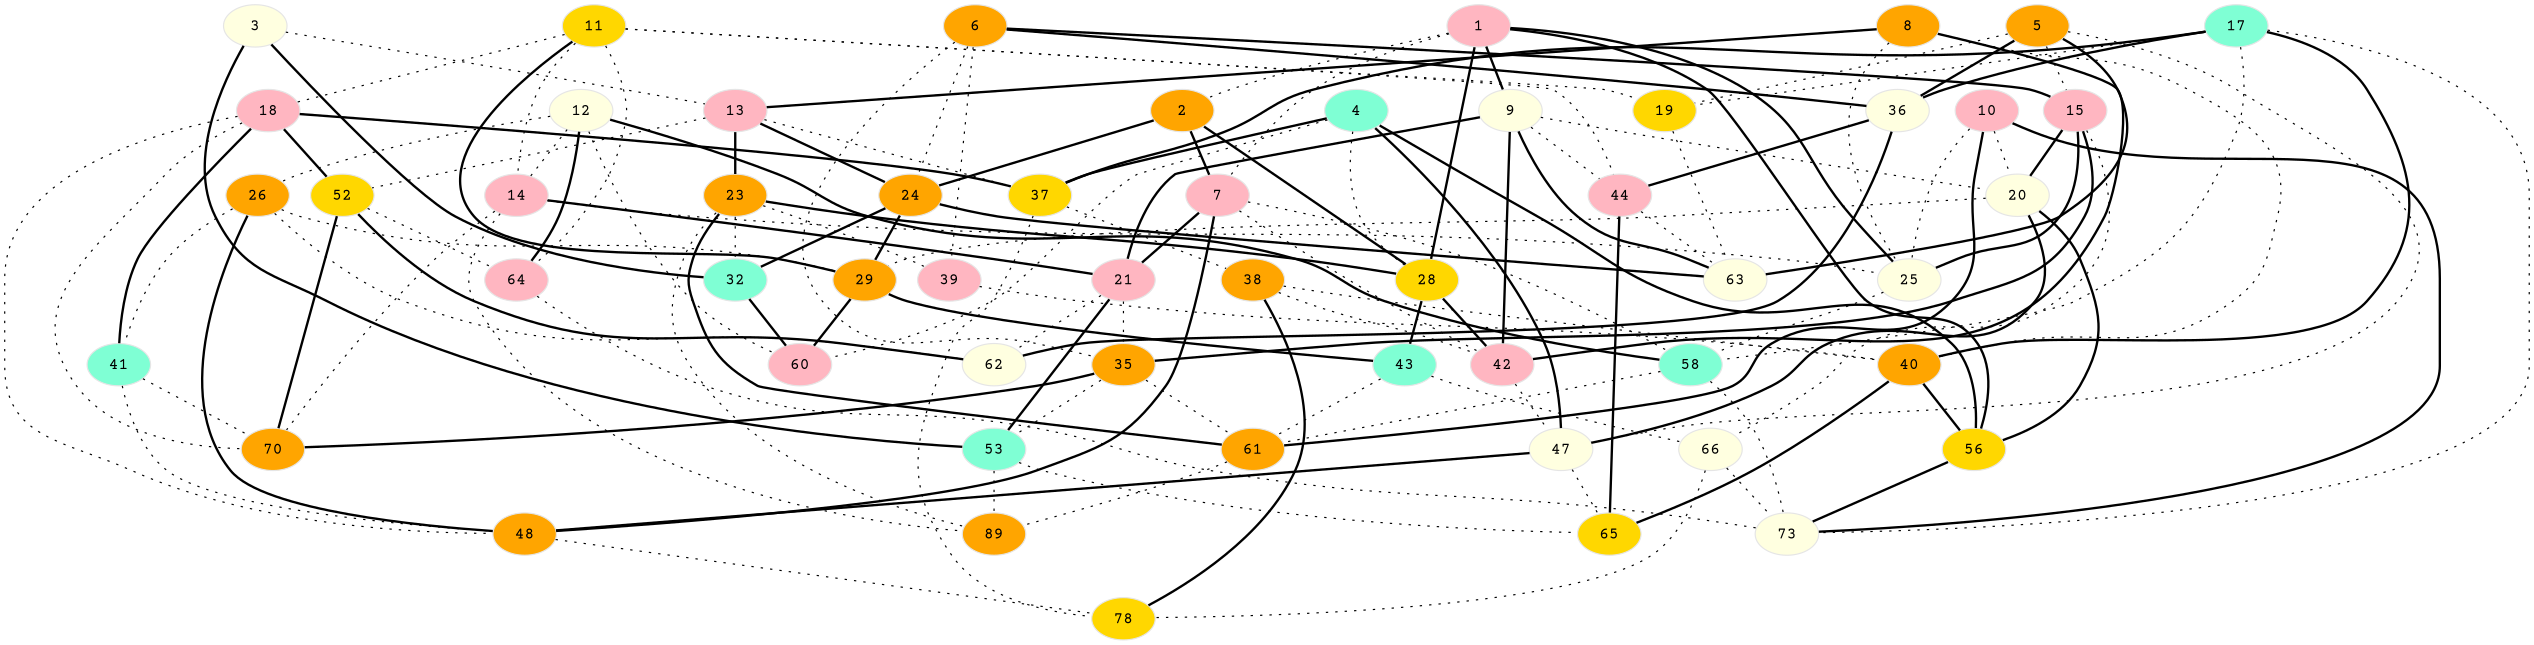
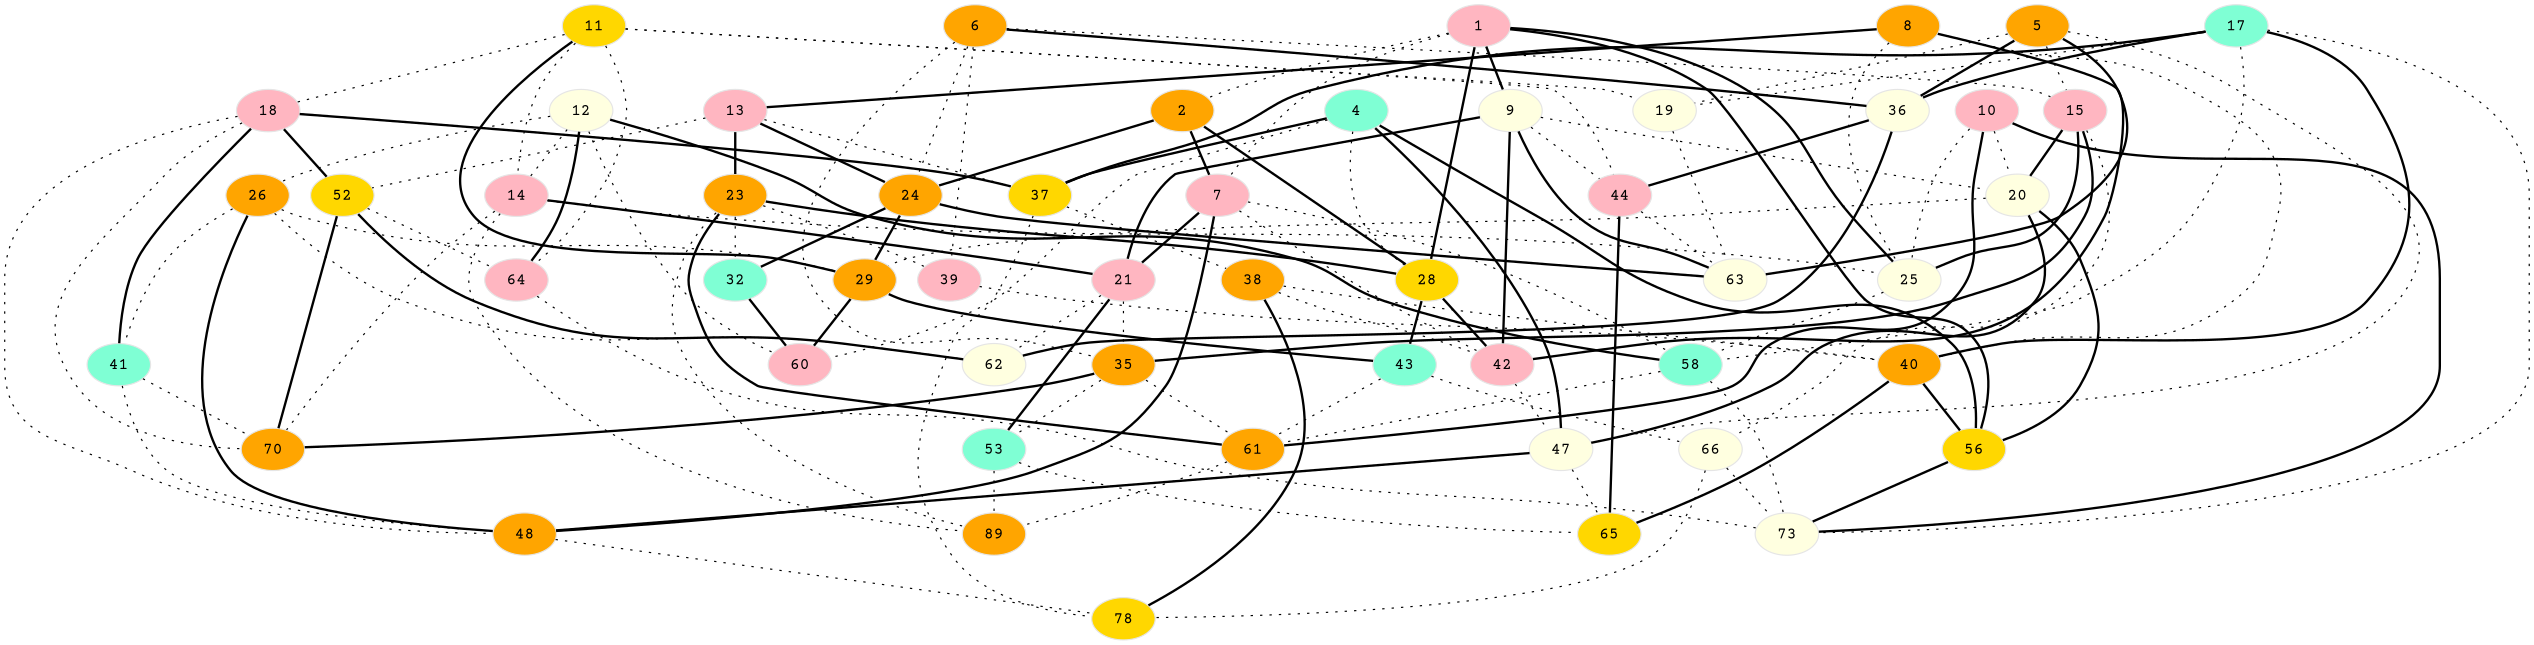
(255, 26) -> none
(1582, 59) -> (1582, 59)
(1665, 111) -> (1665, 111)
